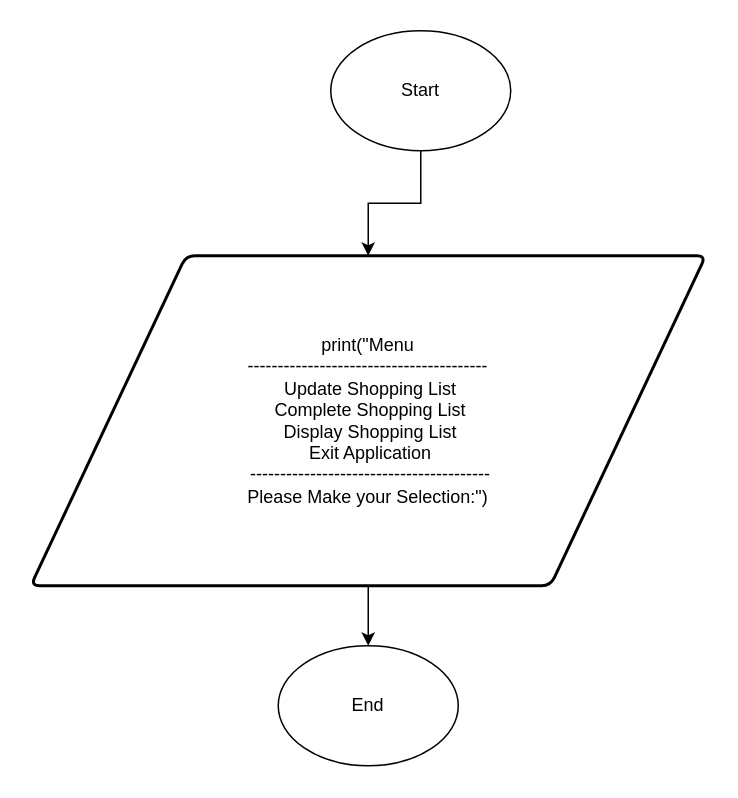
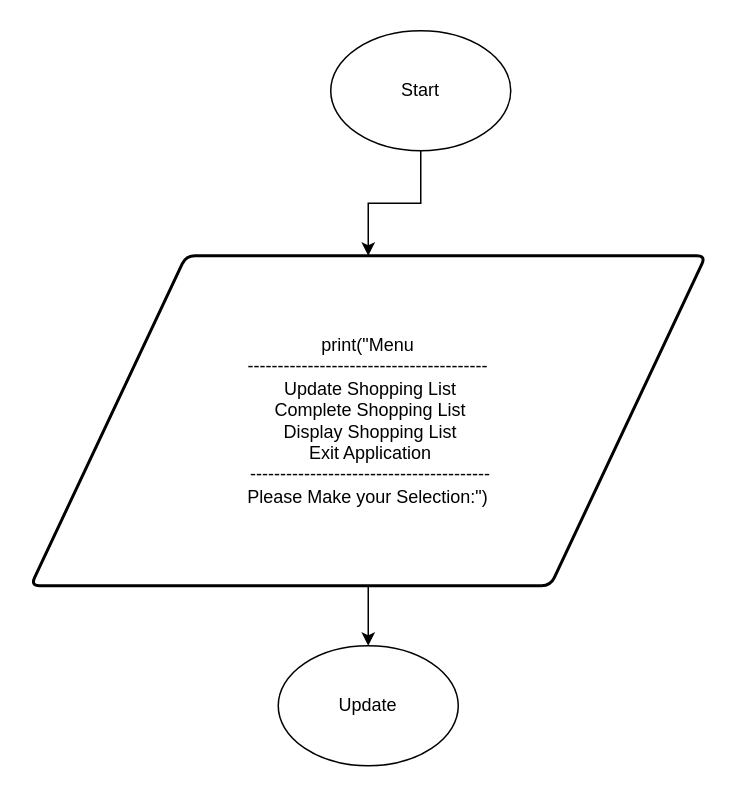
(368, 706) -> (368, 706)
